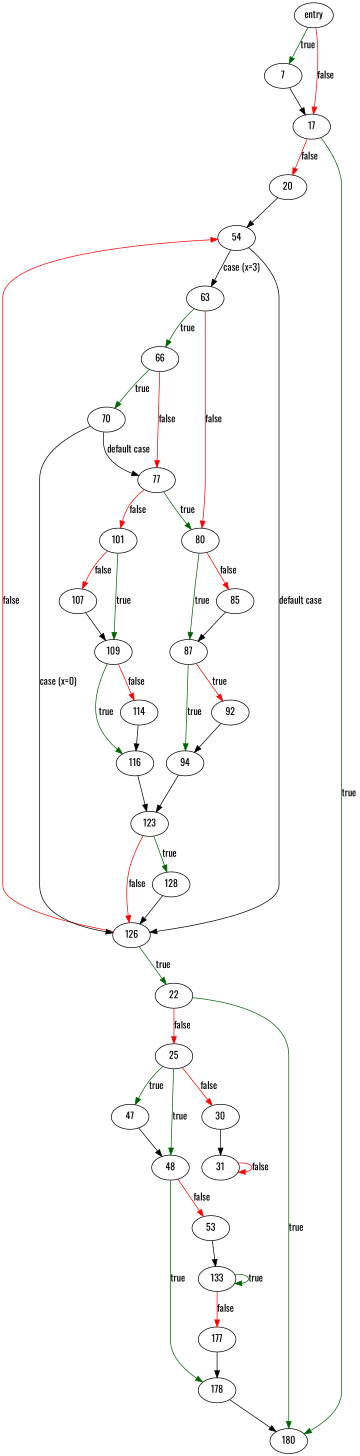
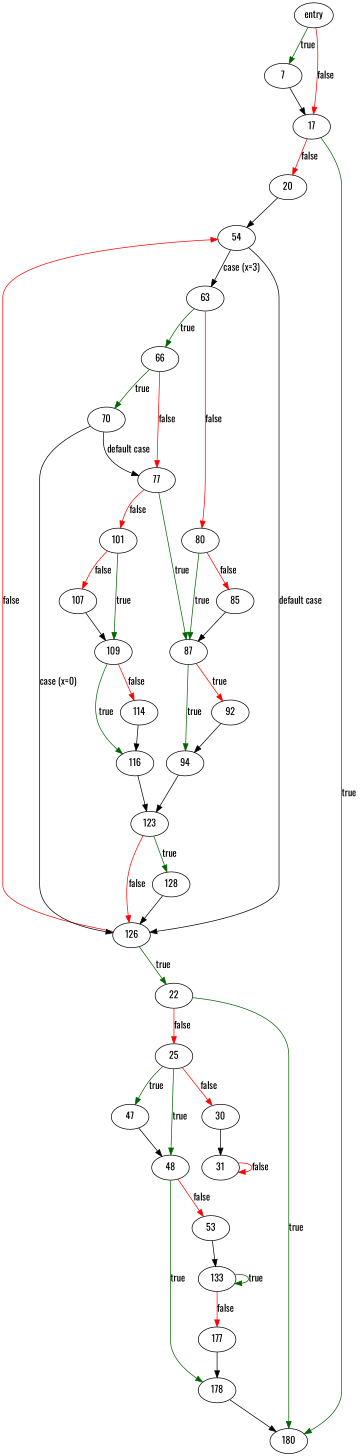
(175, 508) -> (172, 563)
